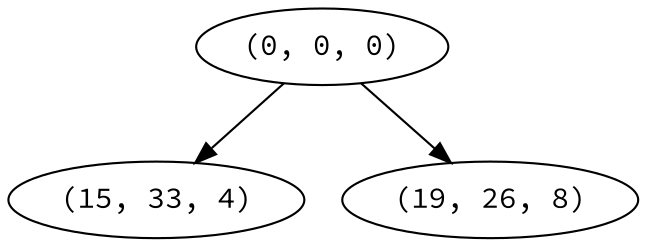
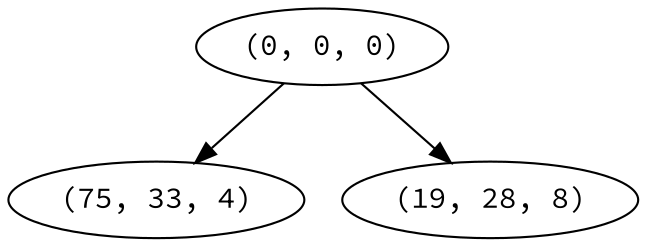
(156, 200) -> (156, 200)
(490, 200) -> (490, 200)
